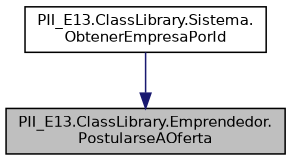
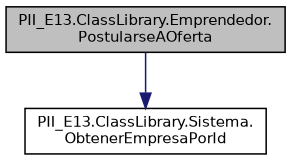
(146, 73) -> (146, 73)
